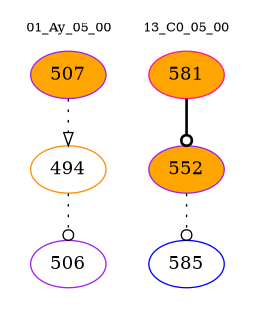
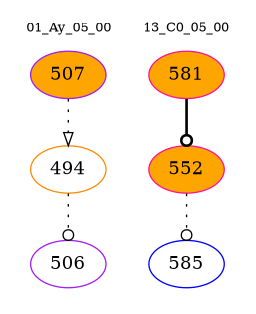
(187, 169) -> (187, 169)
